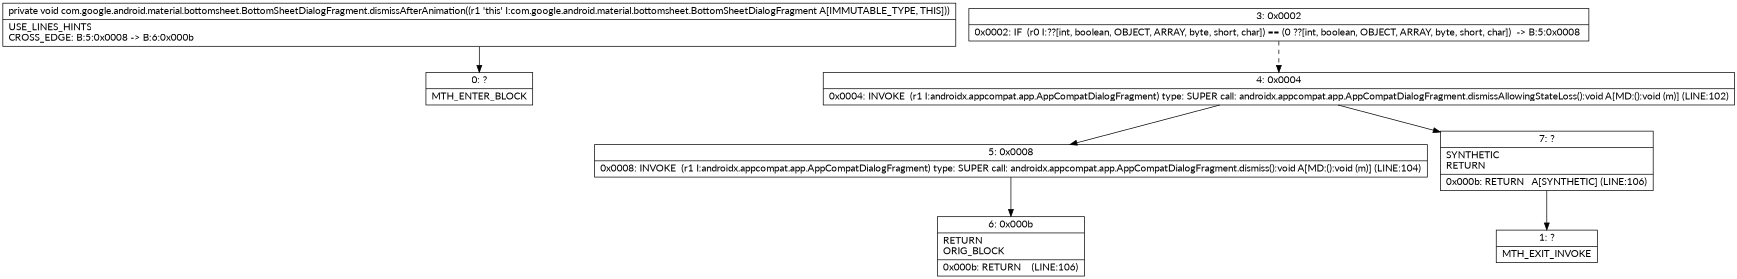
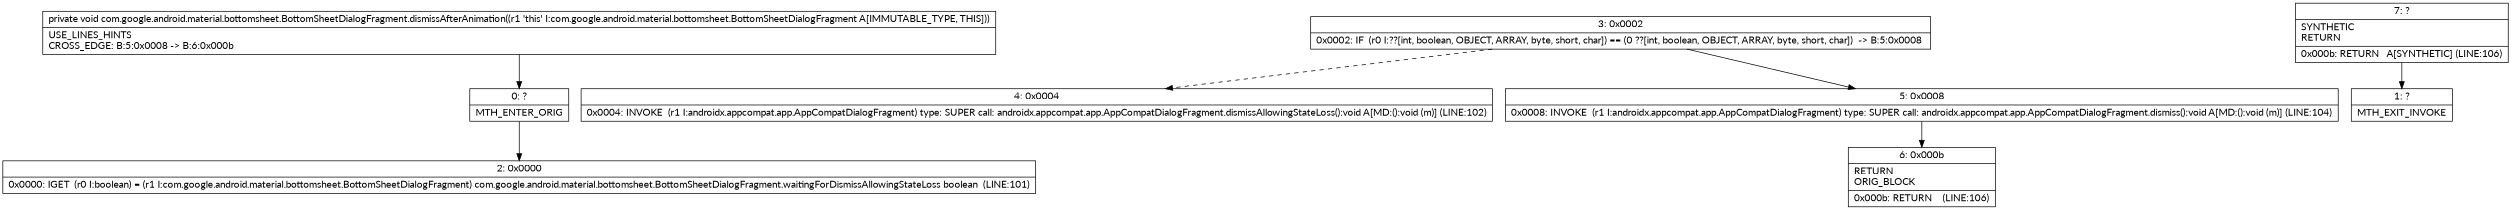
(479, 96) -> (519, 113)
(1386, 118) -> none
(1148, 124) -> (1768, 68)
none -> (519, 177)
